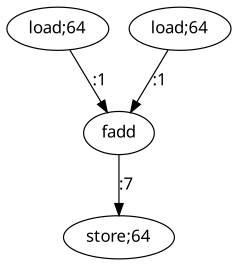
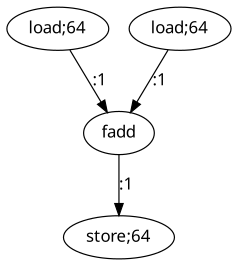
(127, 185) -> (127, 185)
